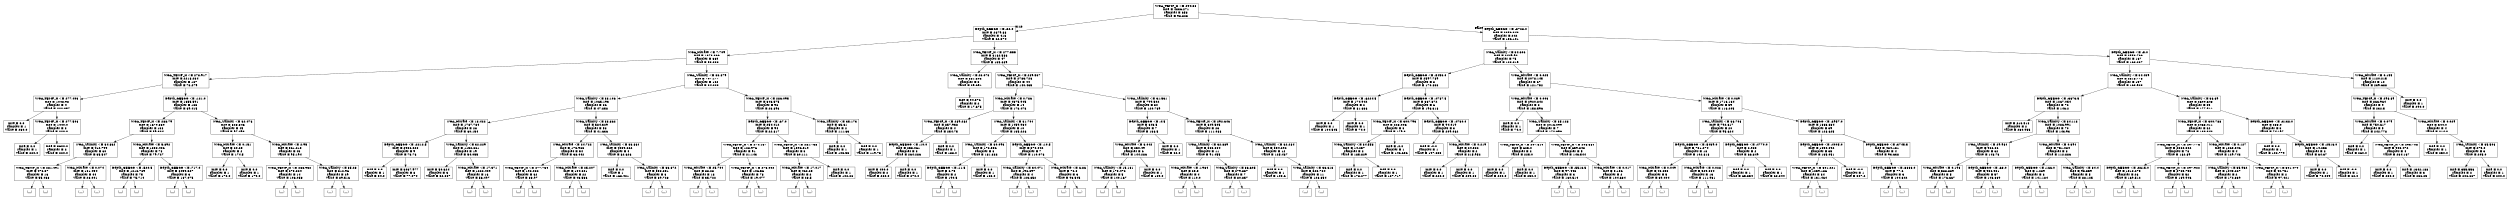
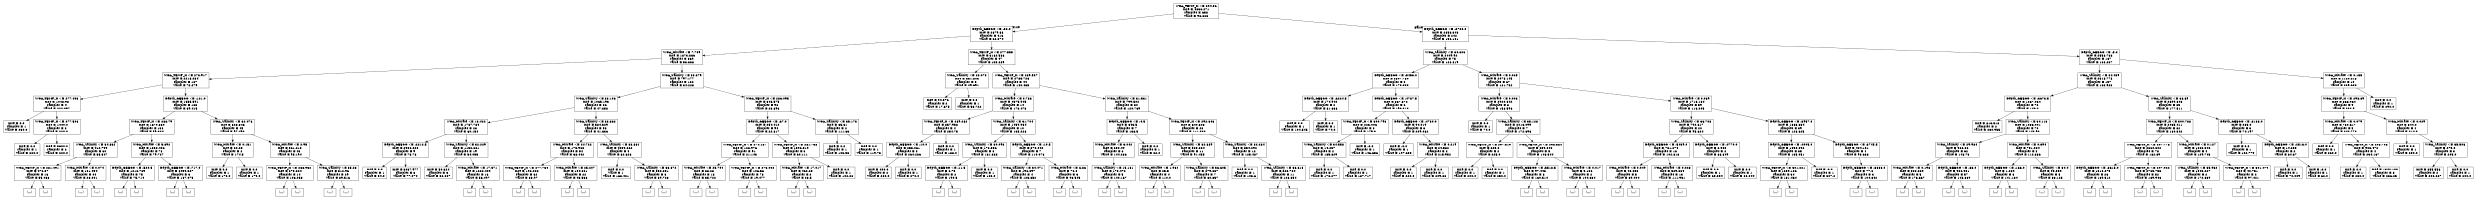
none -> (970, 104)
(1152, 173) -> none
